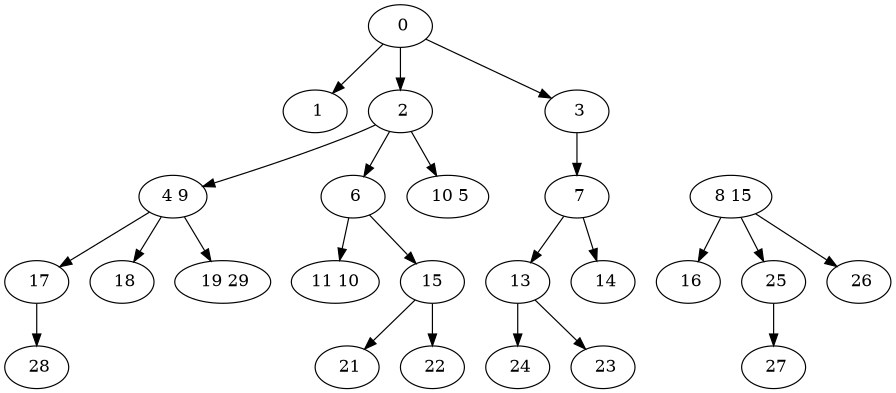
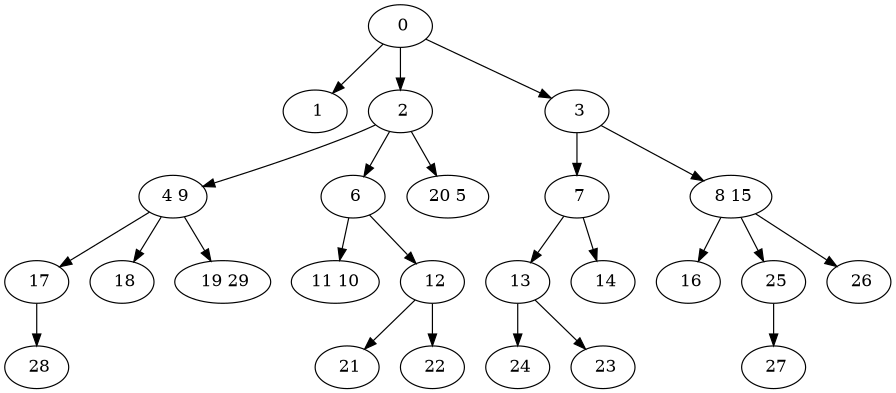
none -> (647, 150)
(448, 197) -> (448, 197)
(432, 282) -> (432, 282)
